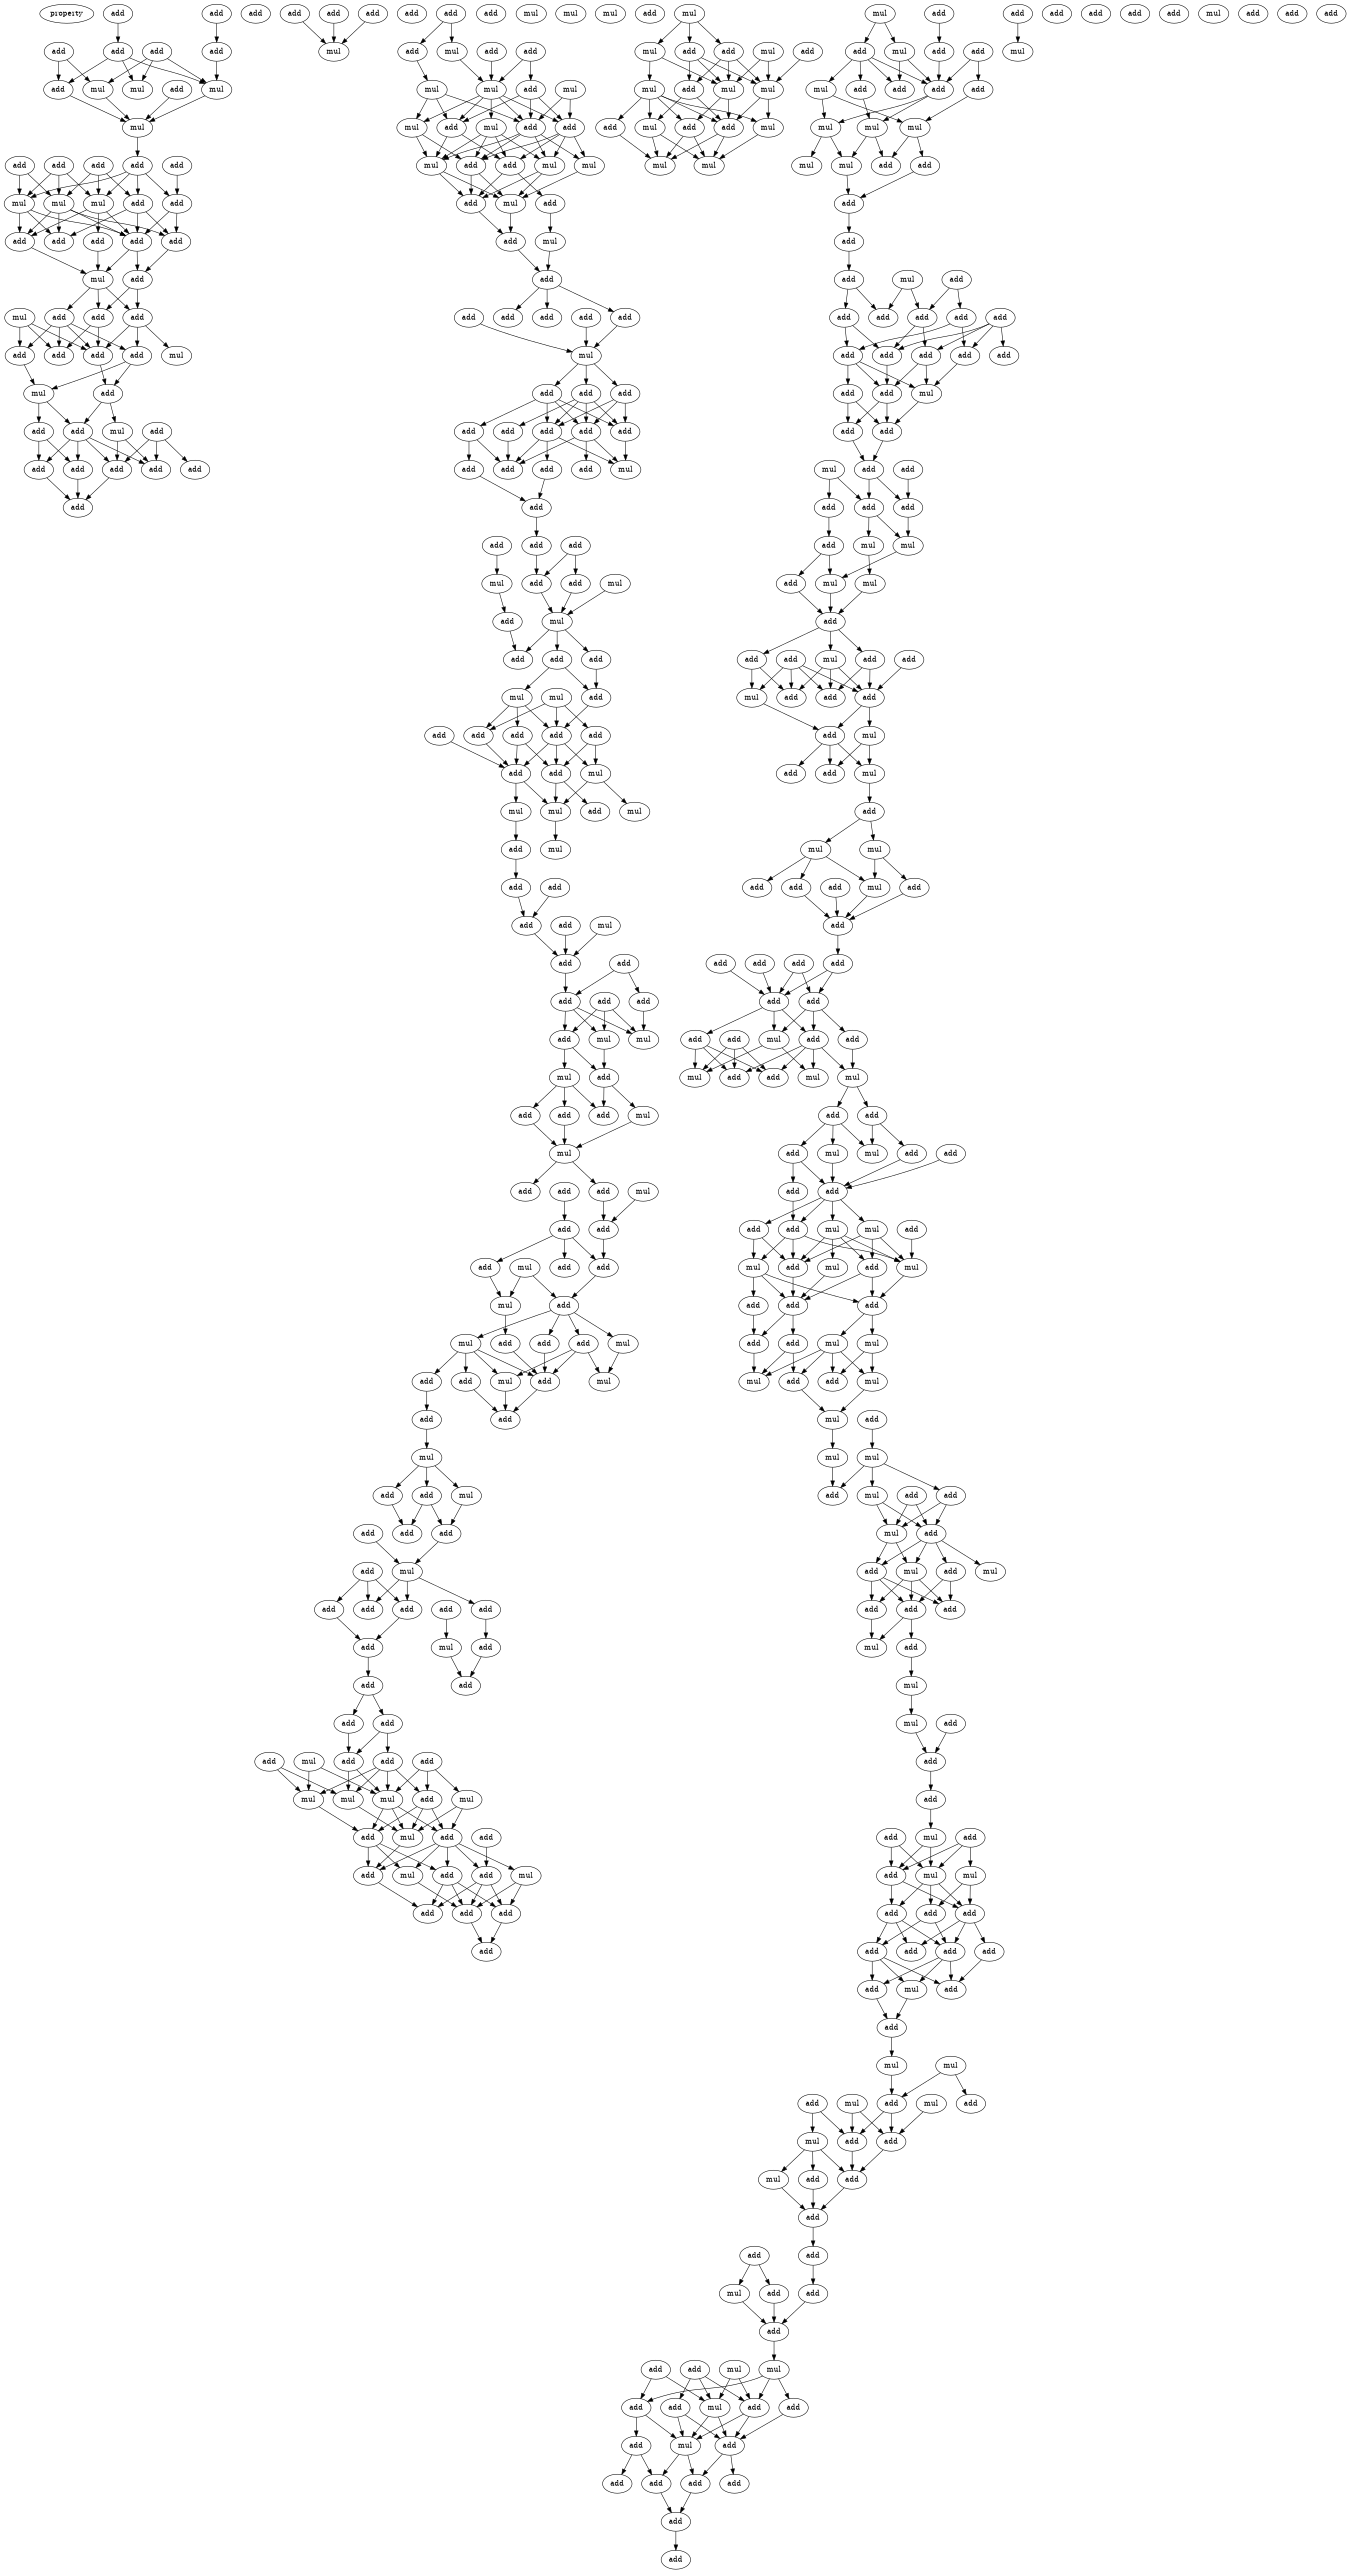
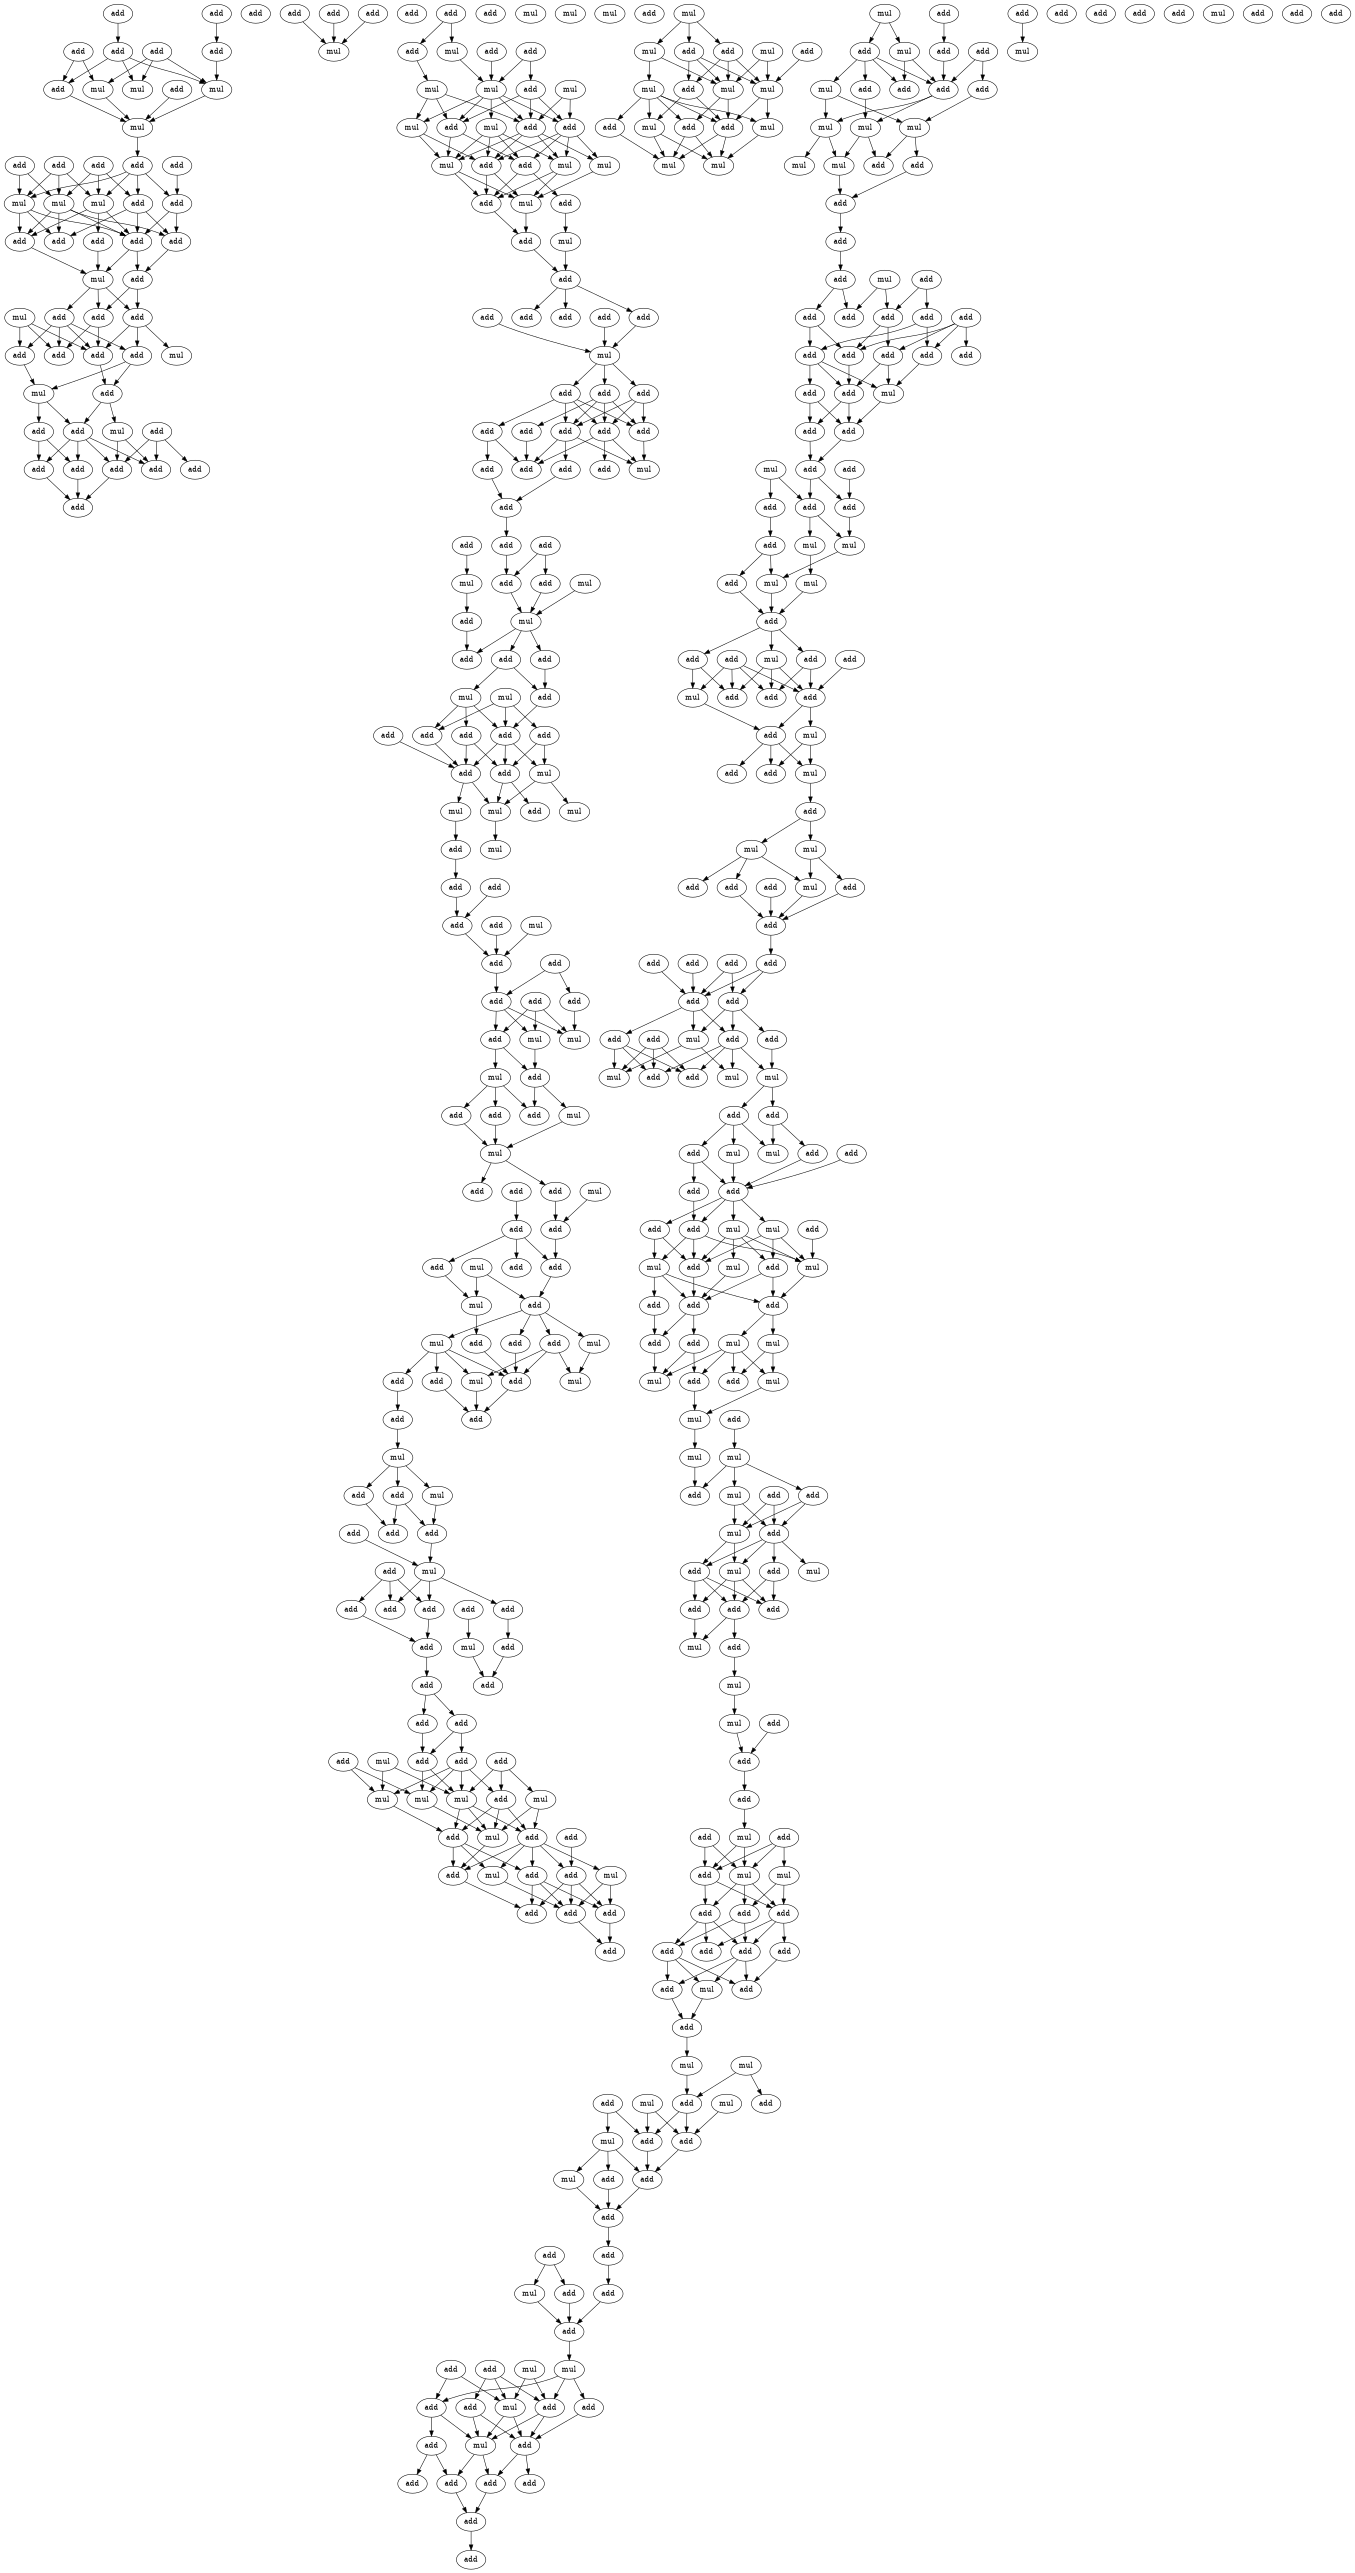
(67, 14) -> none
